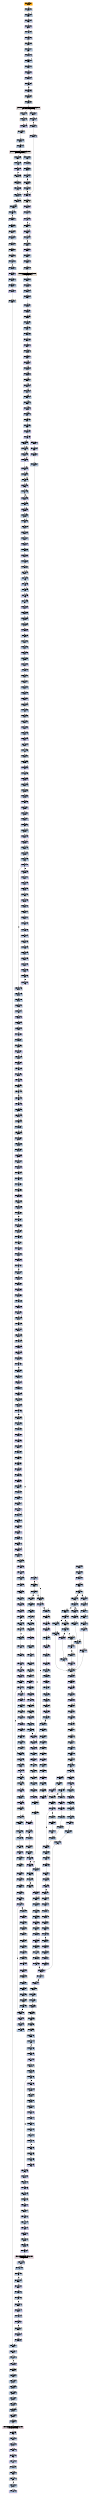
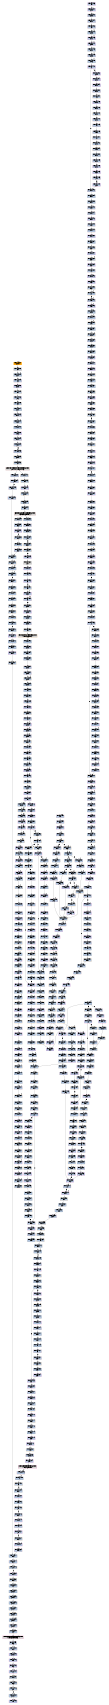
(25, 797) -> none
